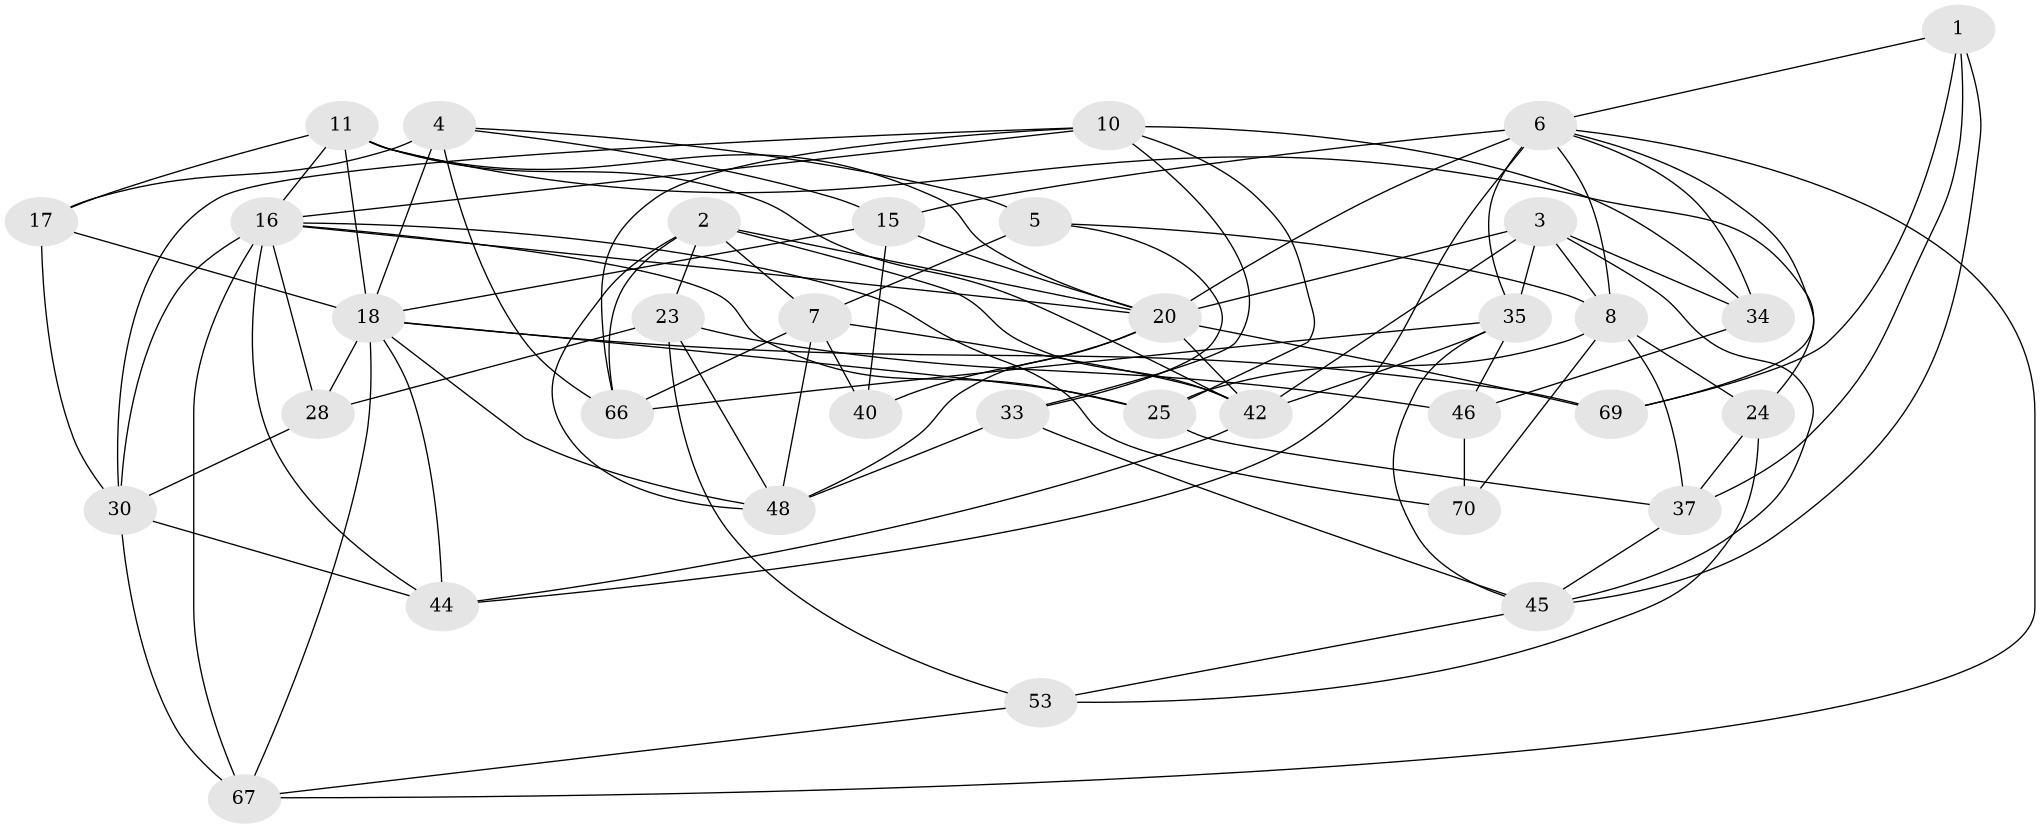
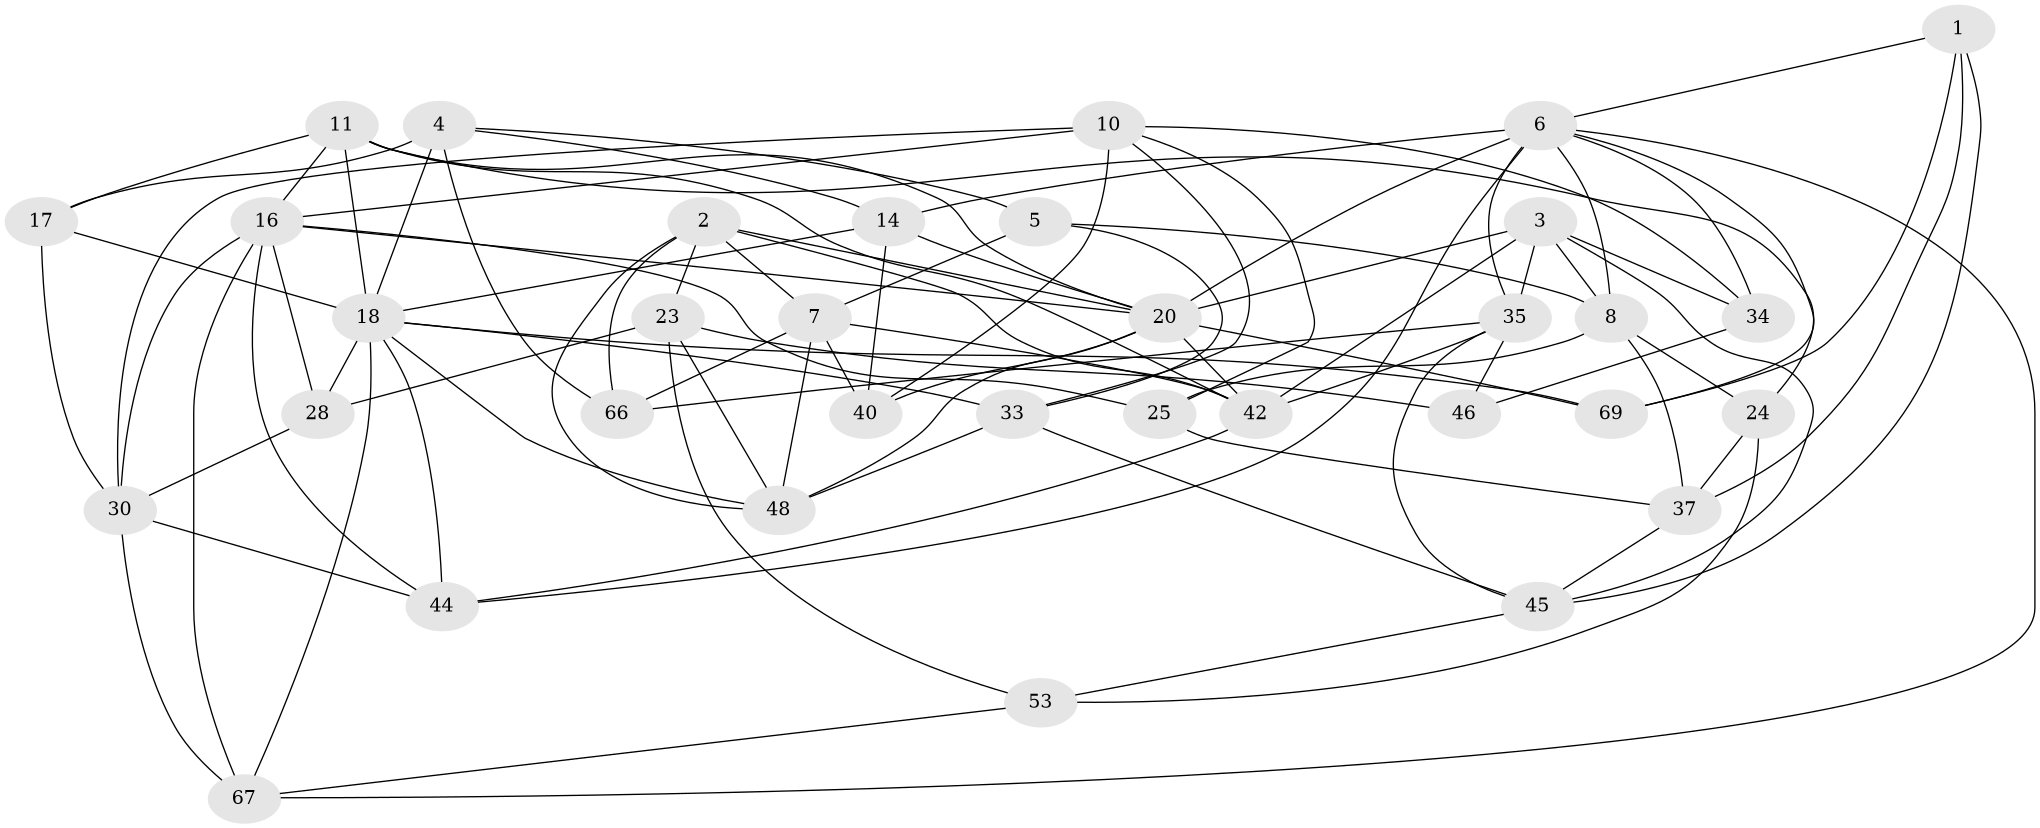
(866, 146) -> (1012, 313)
(889, 222) -> (889, 222)
(784, 360) -> (679, 354)
(1464, 510) -> none
